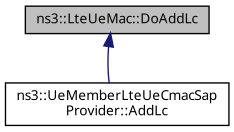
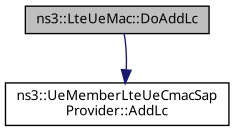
(108, 65) -> (126, 51)
